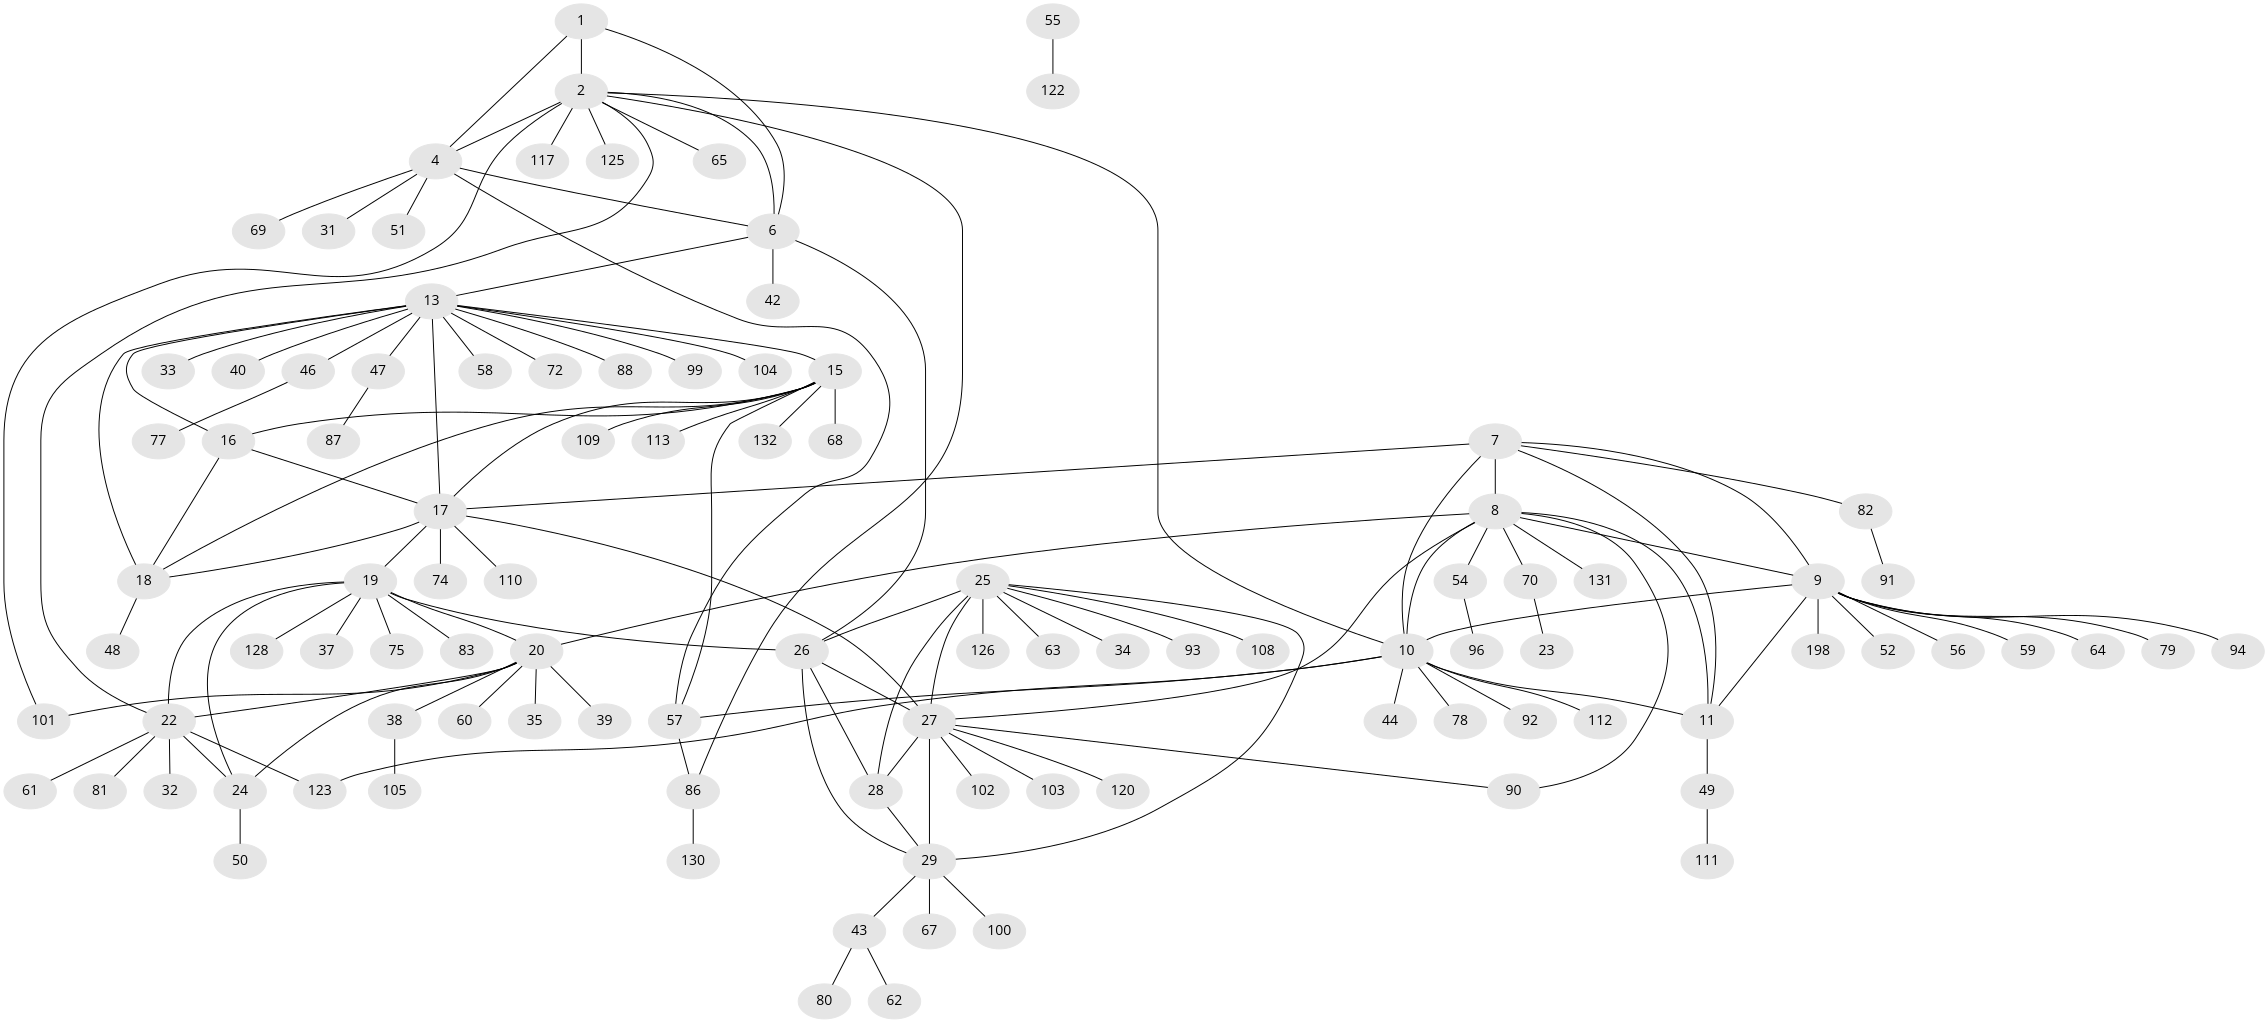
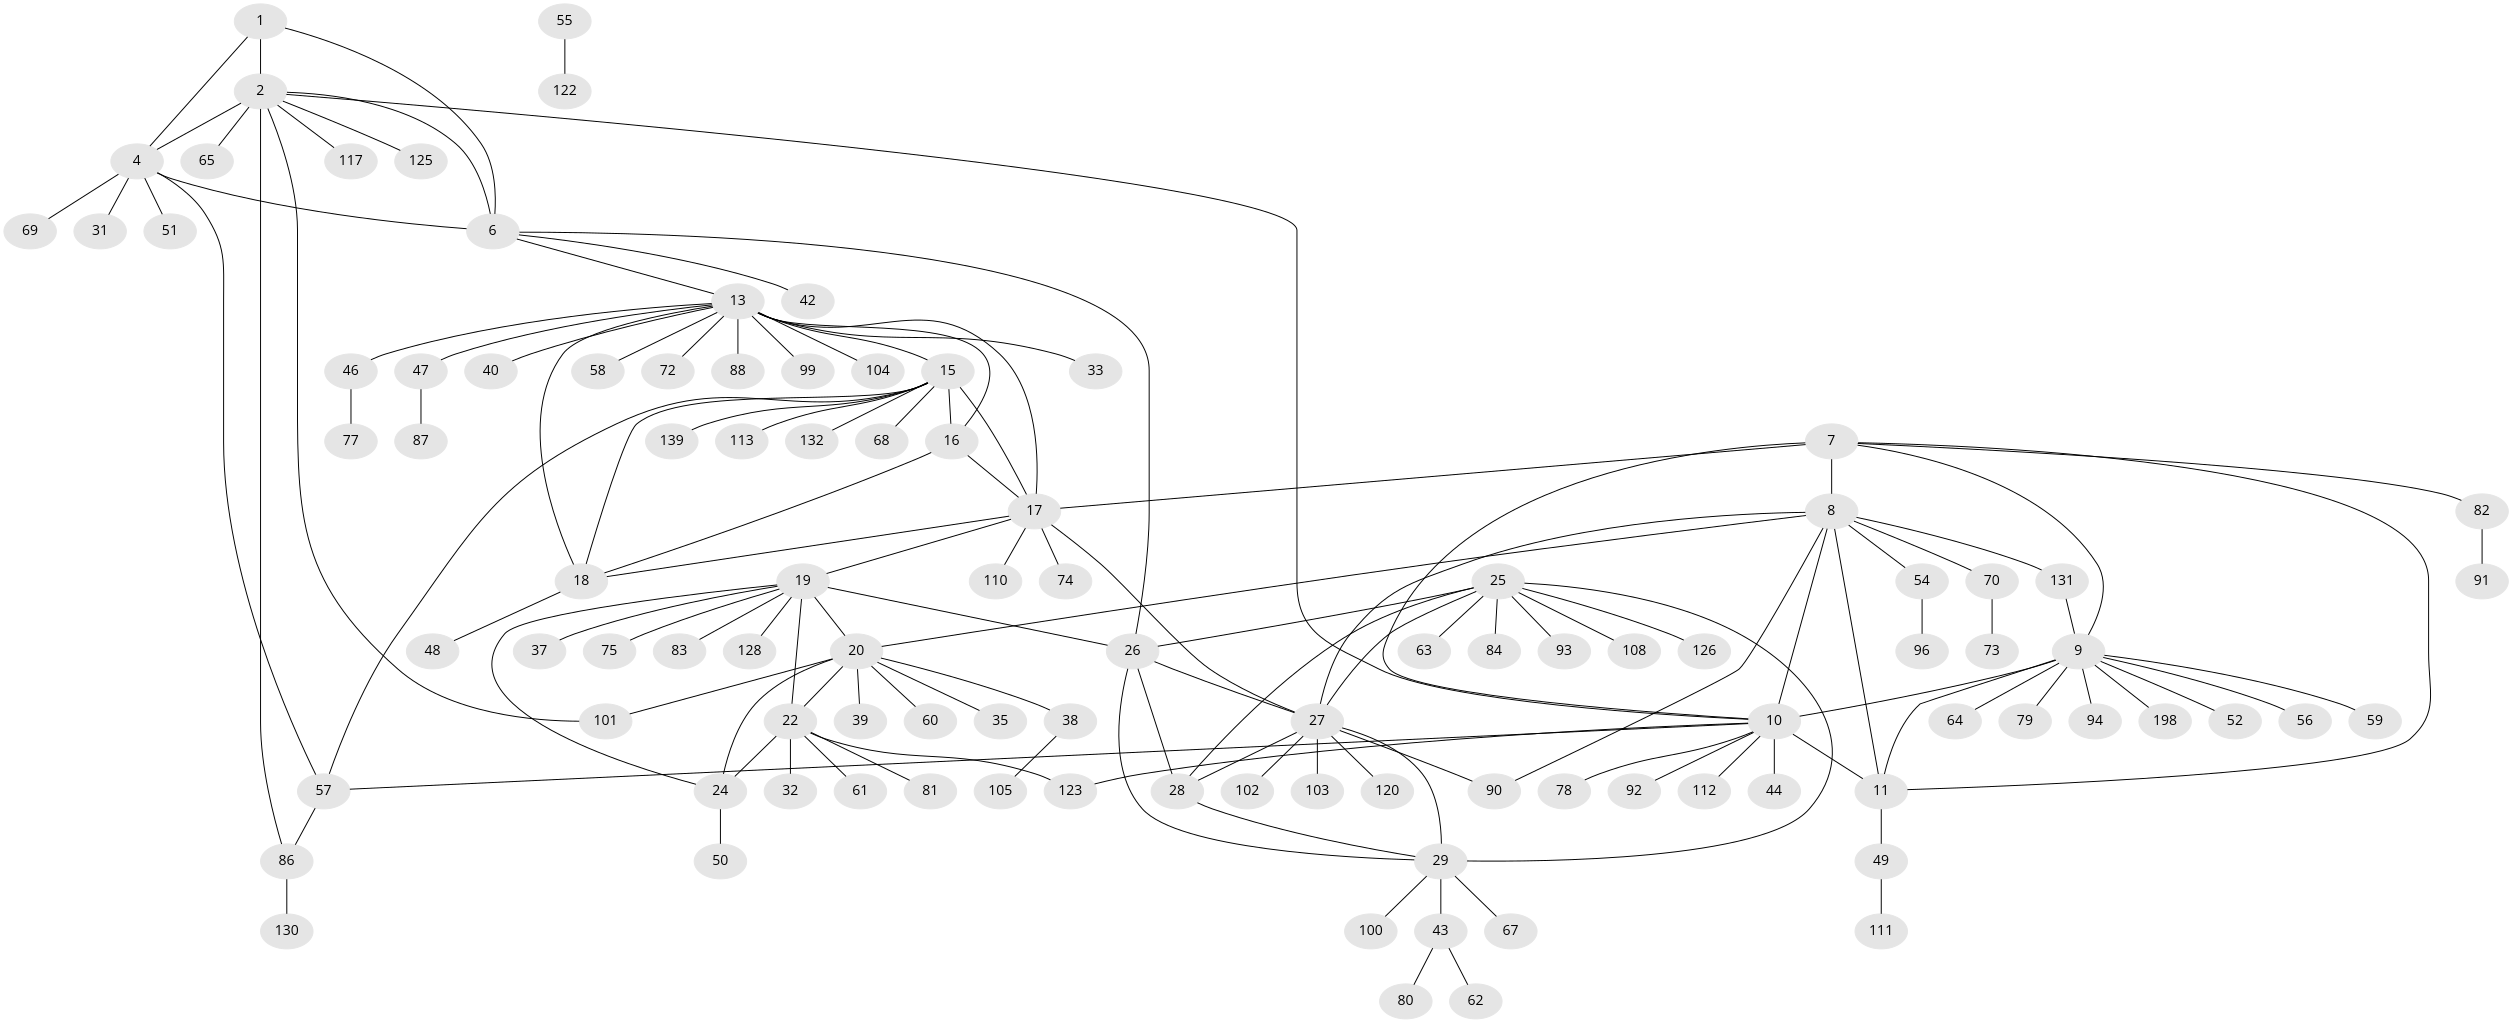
(215, 299) -> none
(588, 441) -> (672, 441)
(1657, 546) -> (2070, 616)
(1123, 651) -> (1494, 651)
(1547, 651) -> (1992, 651)
